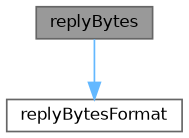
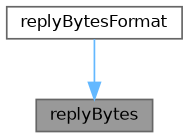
(94, 61) -> (94, 61)
